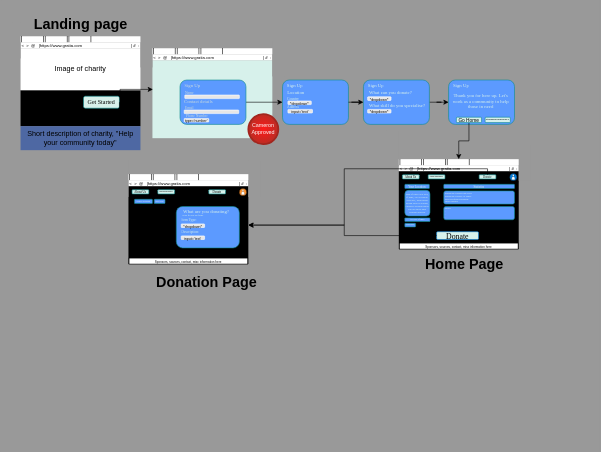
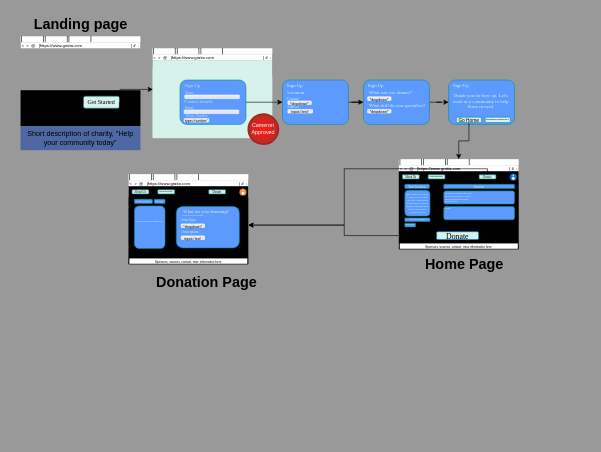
(80, 69) -> none
none -> (149, 227)
